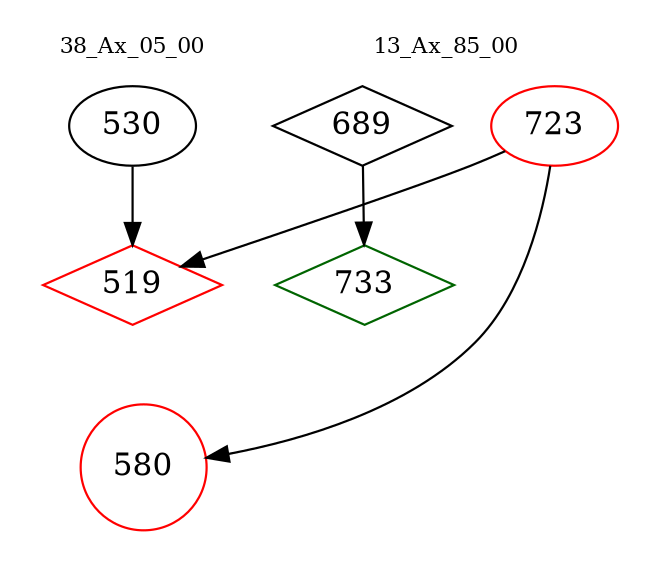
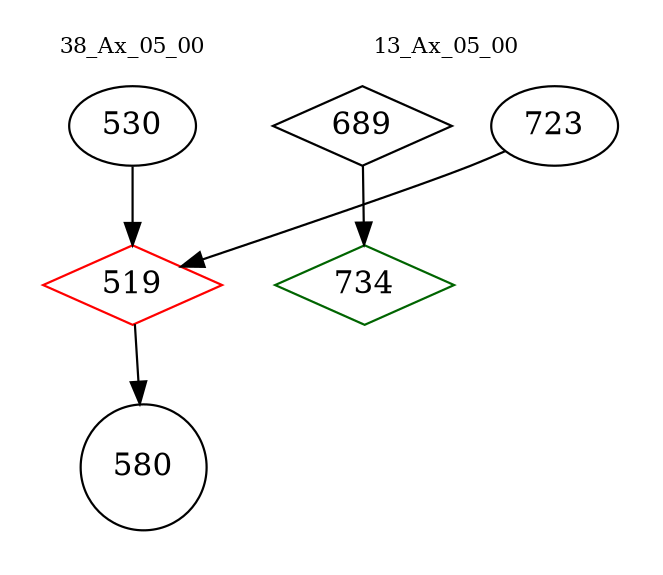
(446, 48) -> (446, 48)
(555, 126) -> (555, 126)
(365, 285) -> (365, 285)
(445, 368) -> (137, 353)
(144, 467) -> (144, 467)
